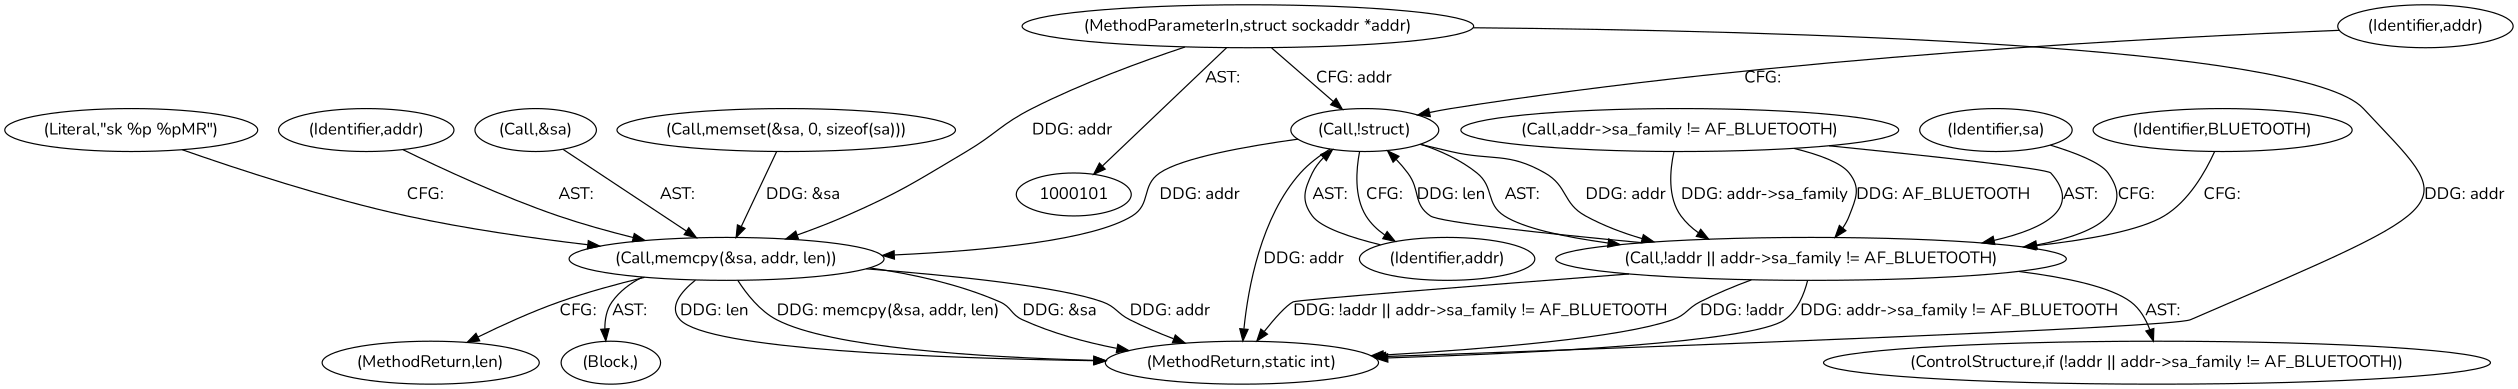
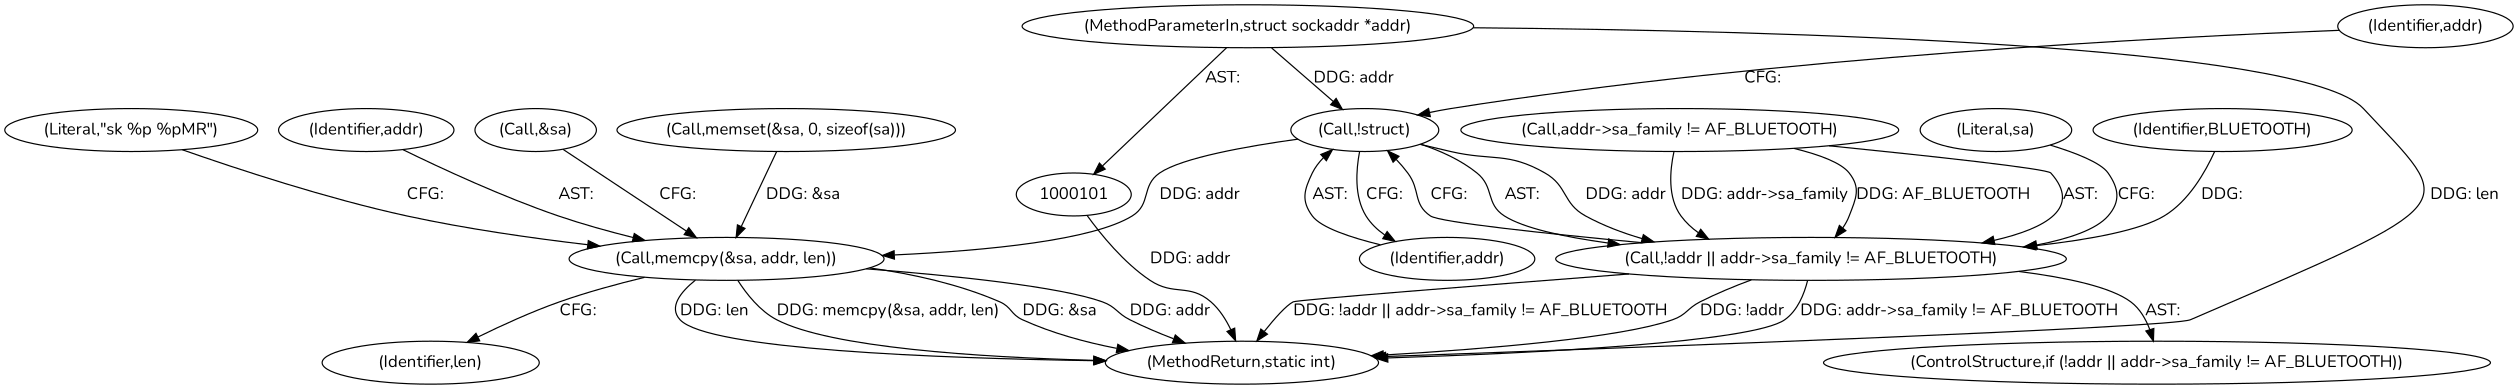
(1354, 78) -> (1354, 78)
(1996, 130) -> (1996, 130)
(989, 136) -> none
(680, 194) -> (680, 194)
(1451, 194) -> (1451, 194)
(2224, 194) -> (2224, 194)
(2465, 194) -> (2465, 194)
(1267, 229) -> (1154, 283)
(431, 363) -> (431, 363)
(611, 363) -> none
